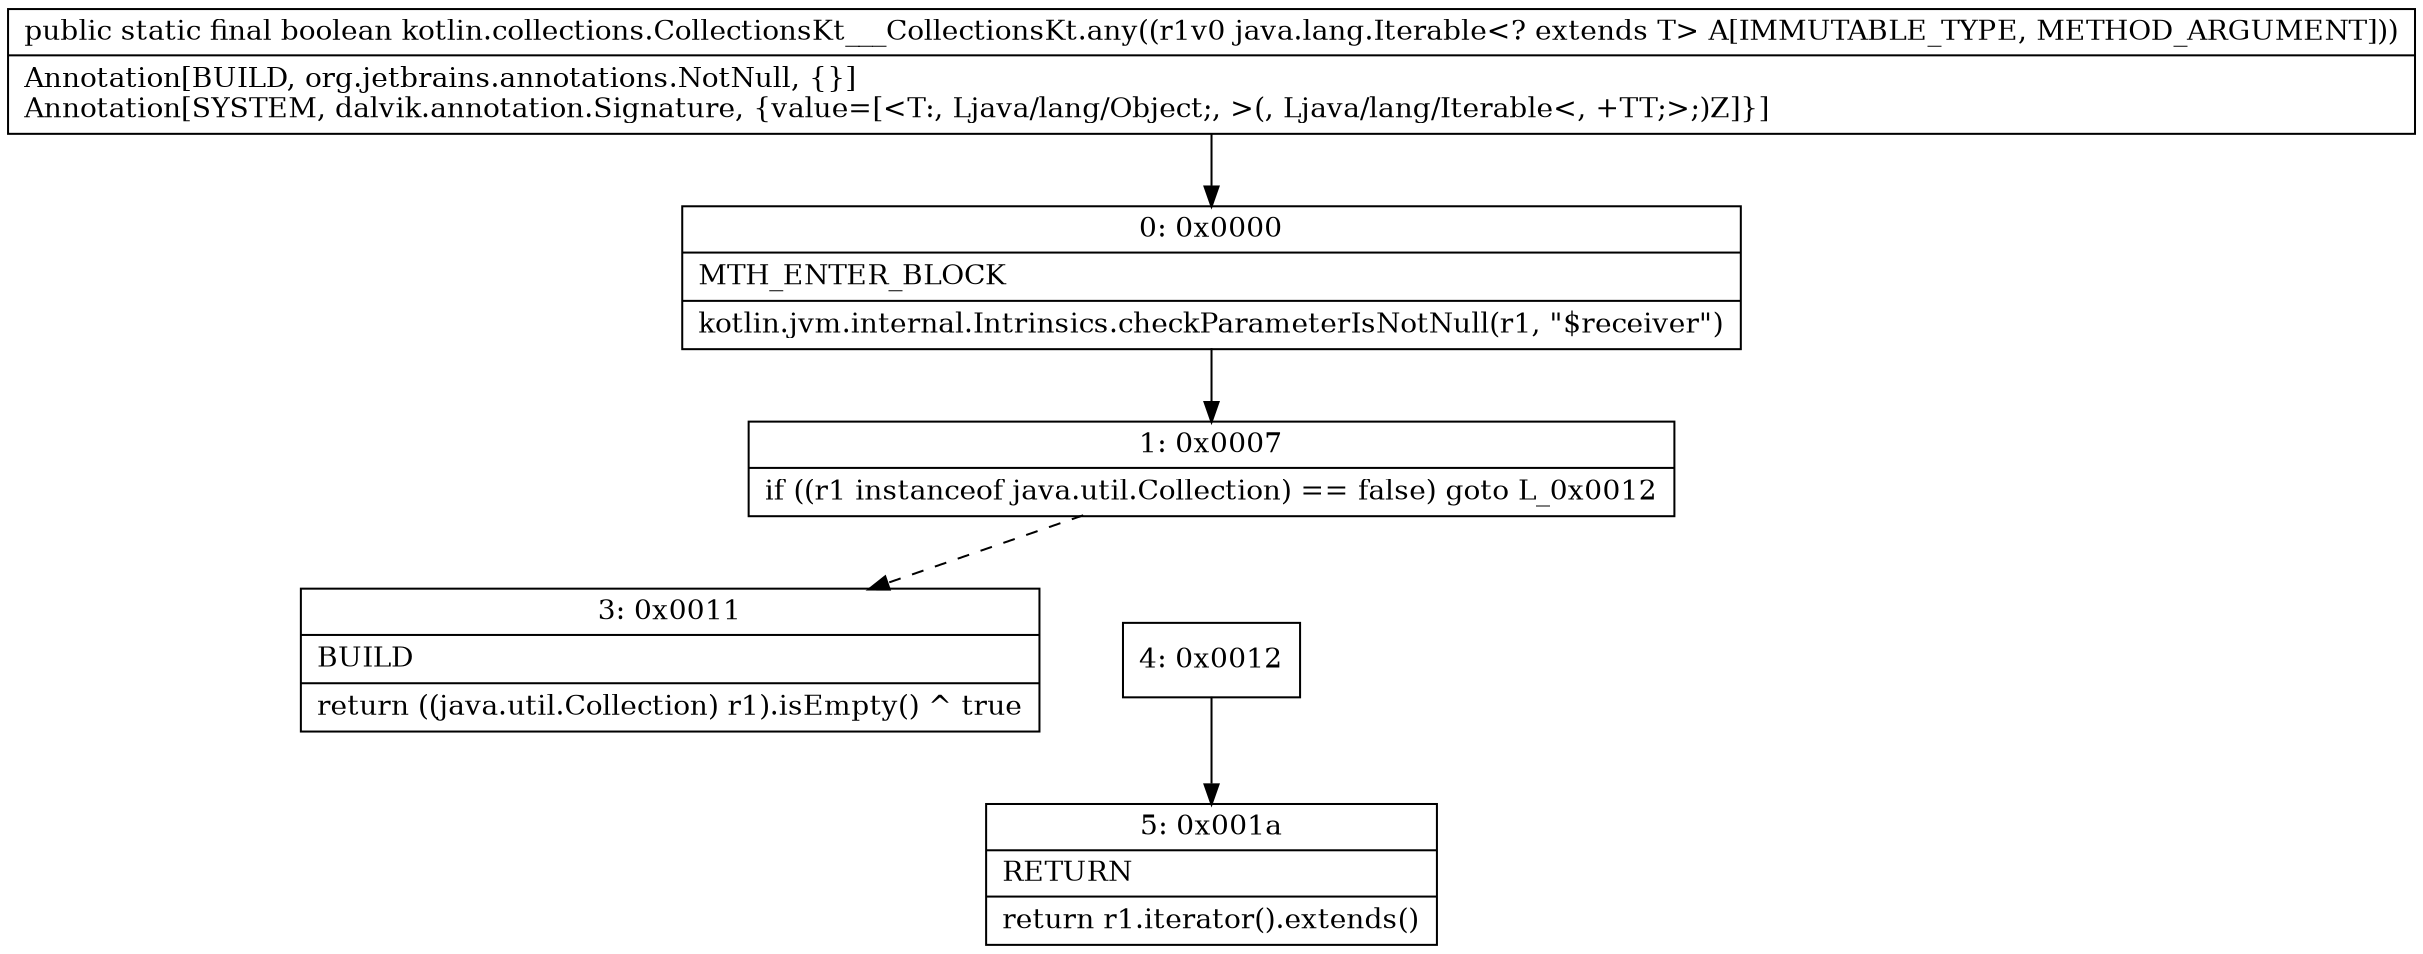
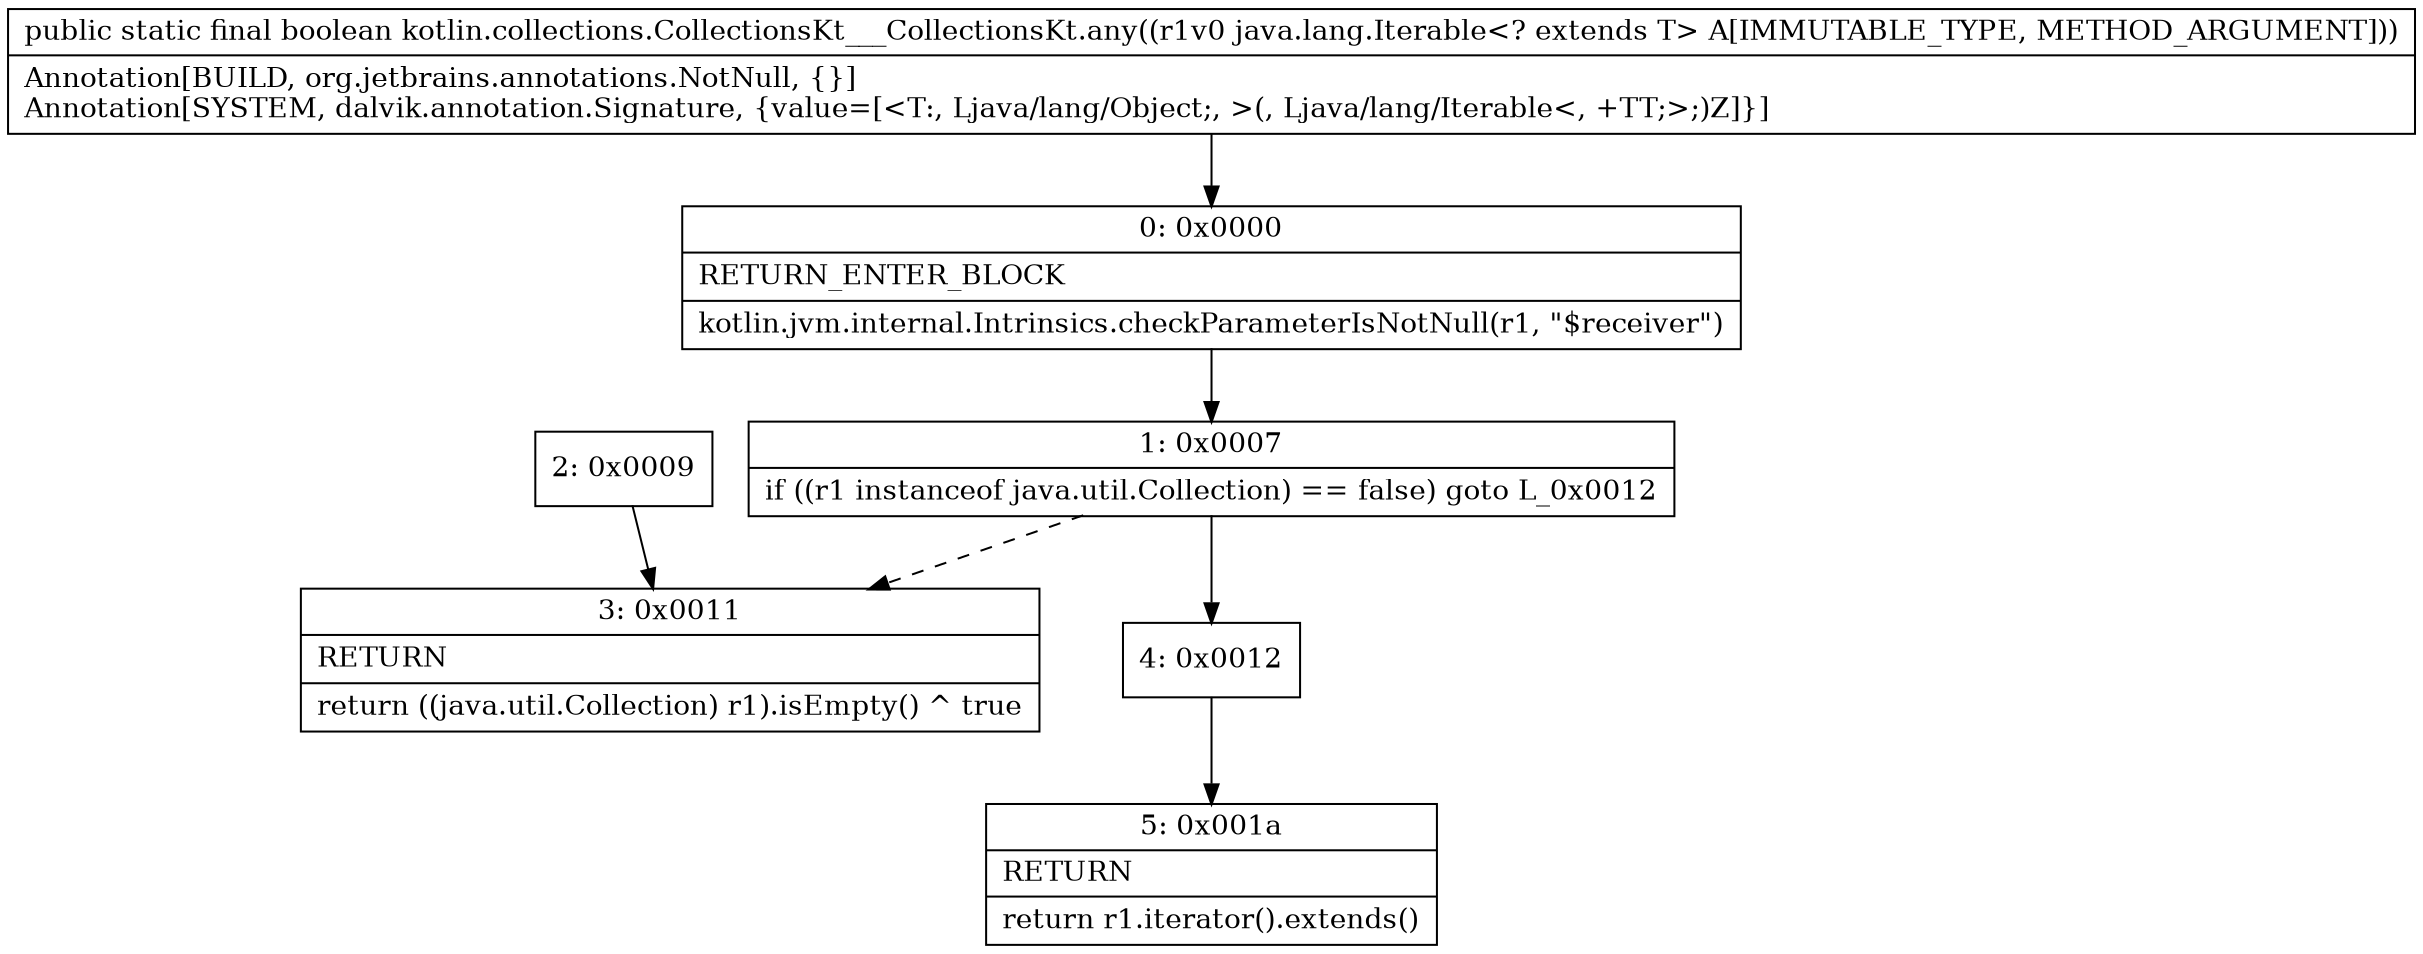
(853, 276) -> (882, 276)
none -> (624, 469)
none -> (1212, 559)
(366, 658) -> (382, 658)
